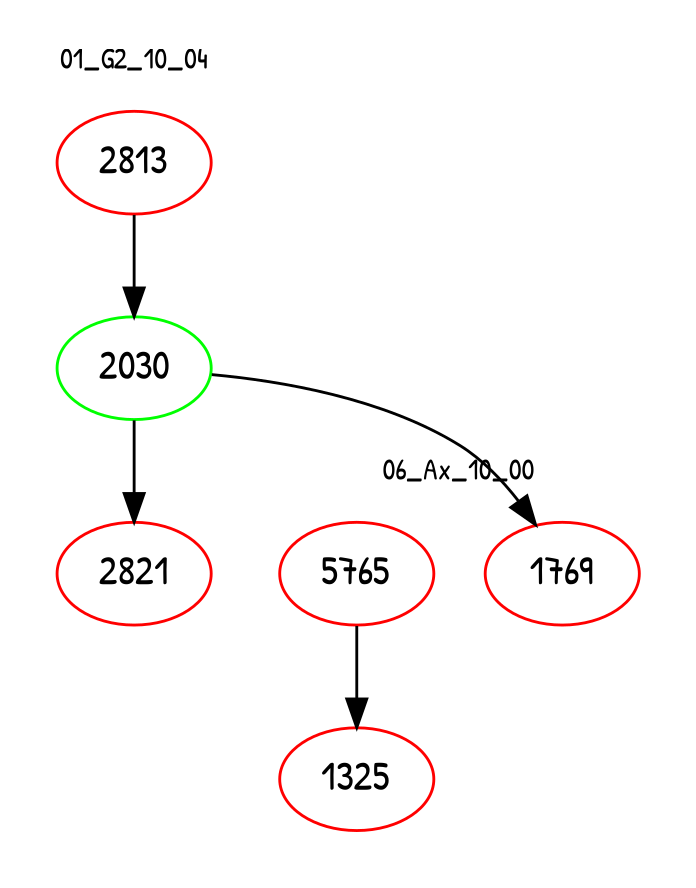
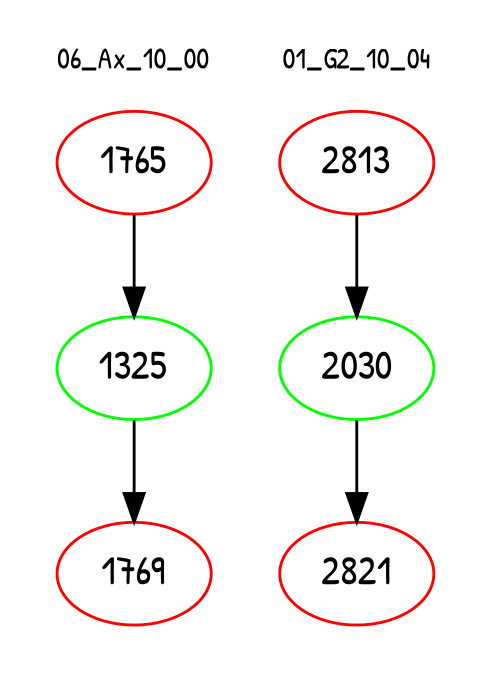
(379, 408) -> (134, 457)
(357, 574) -> (134, 163)
(357, 779) -> (134, 368)
